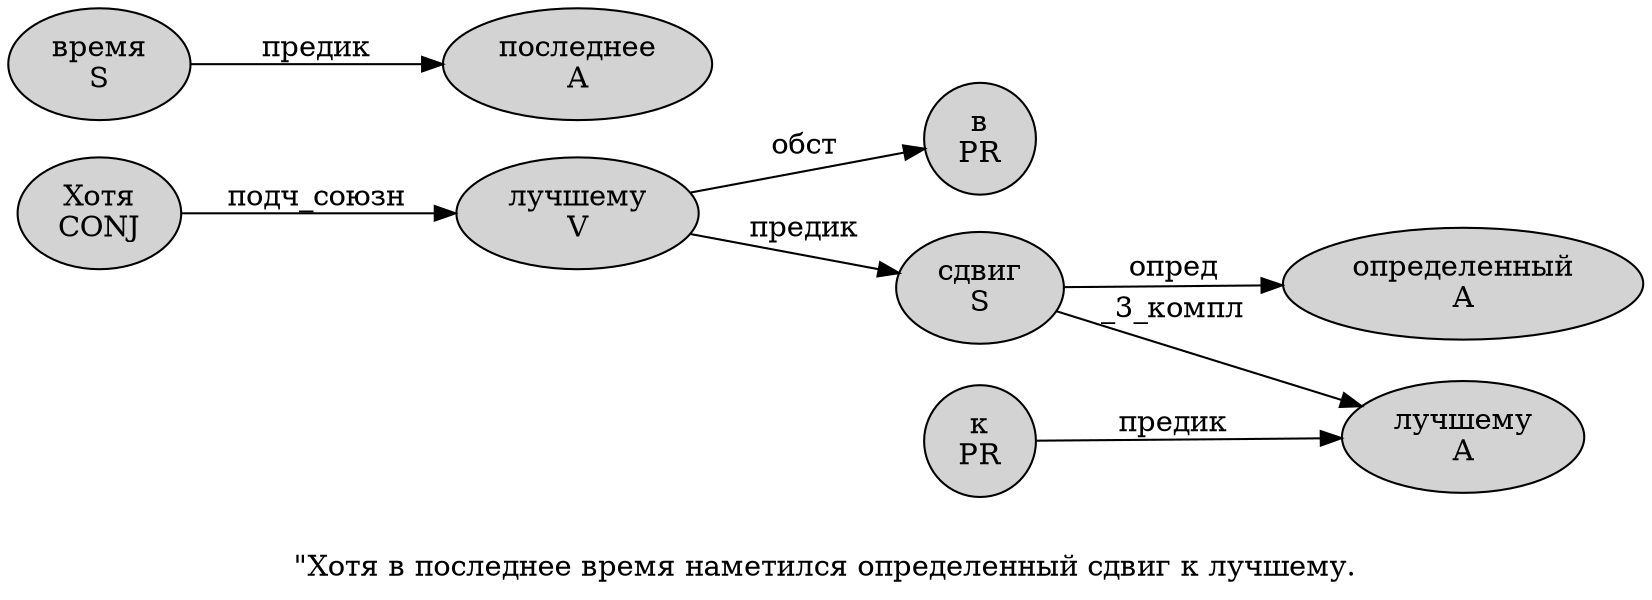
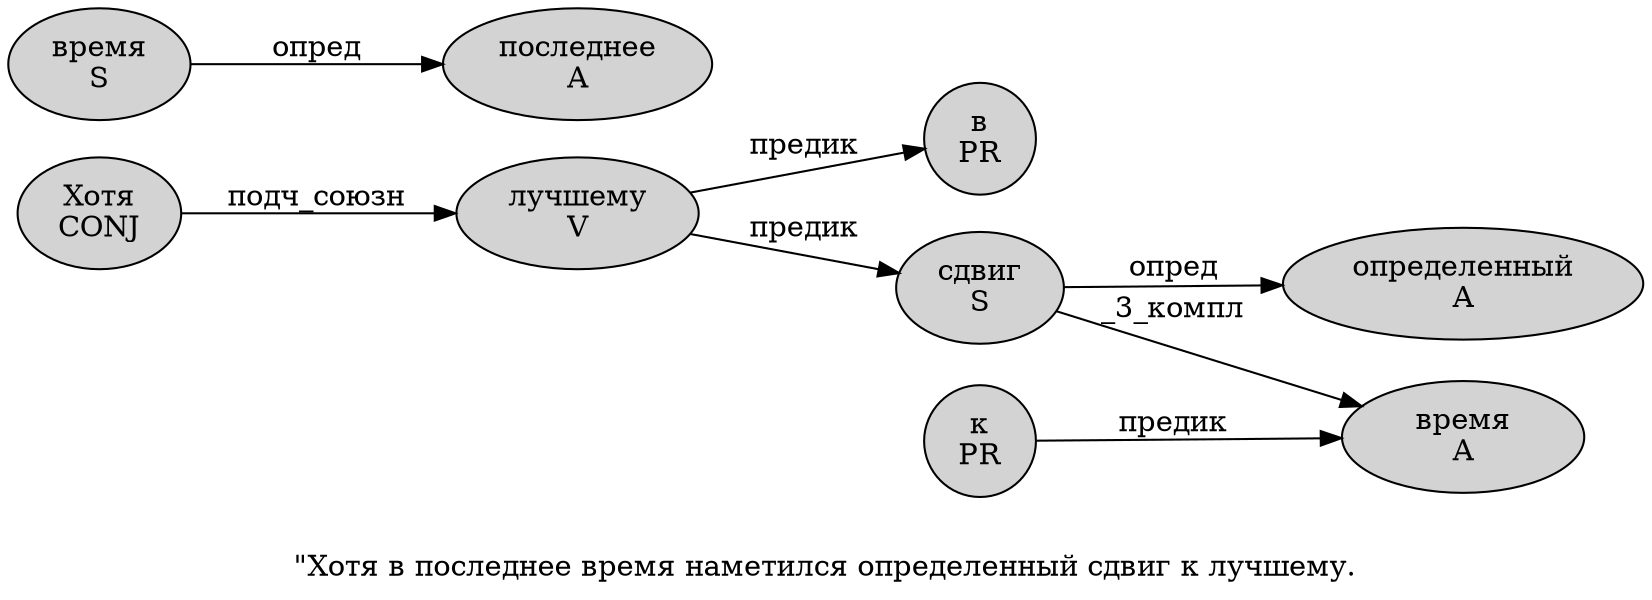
(317, 49) -> (317, 49)
(804, 146) -> (804, 146)
(1463, 437) -> (1463, 437)
